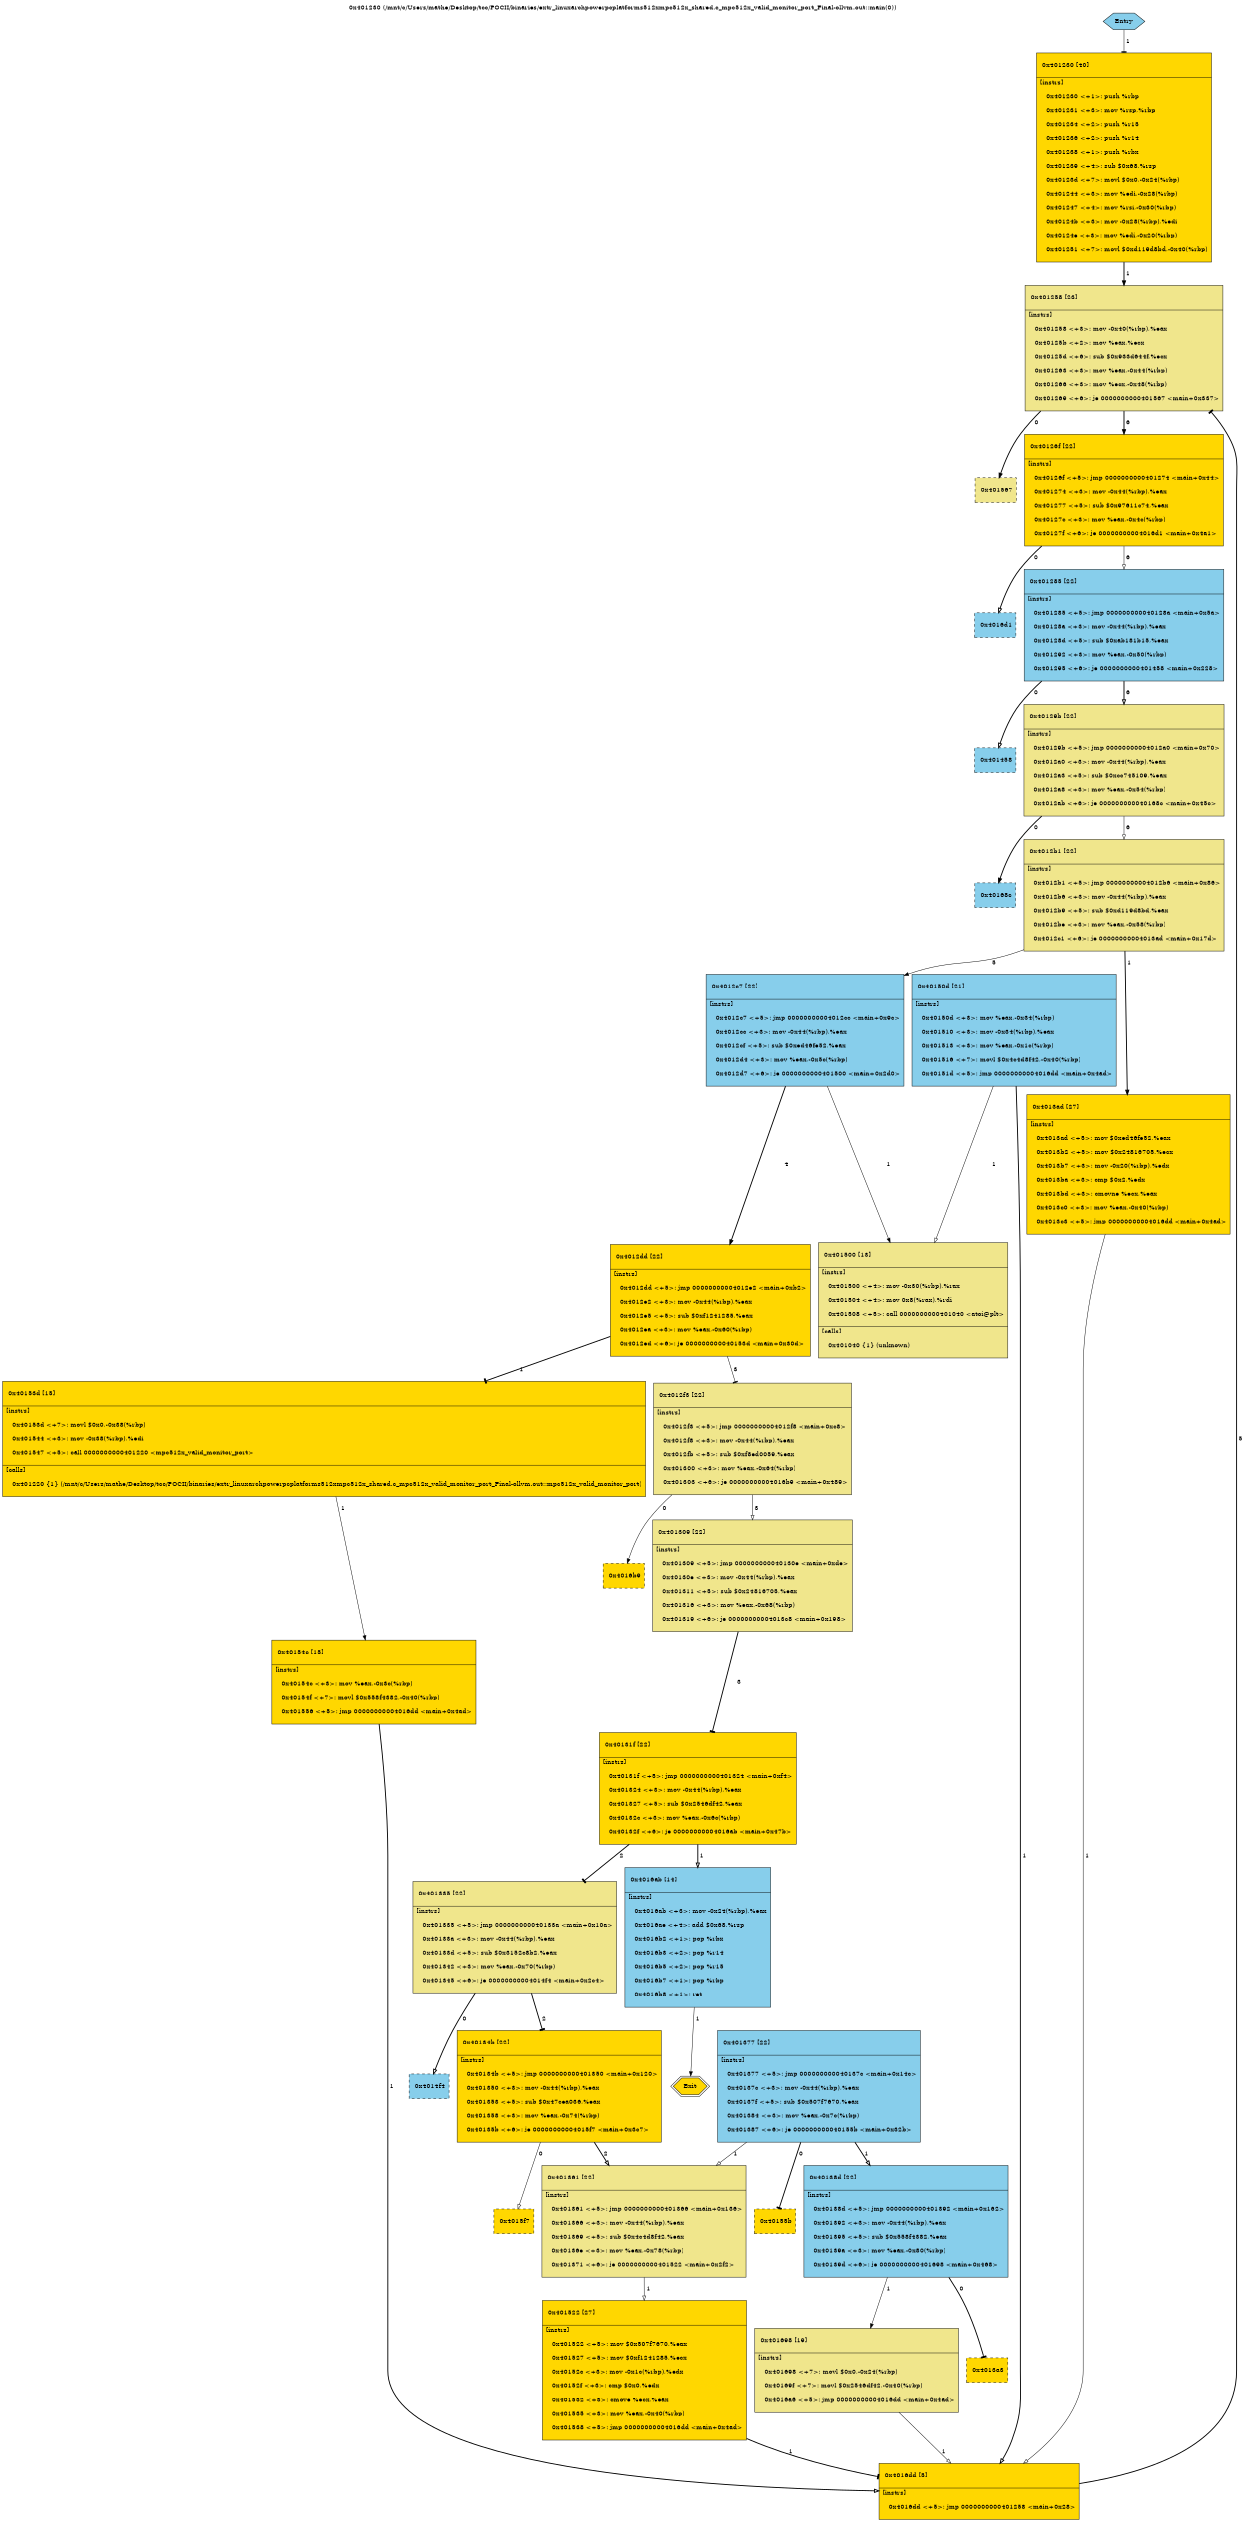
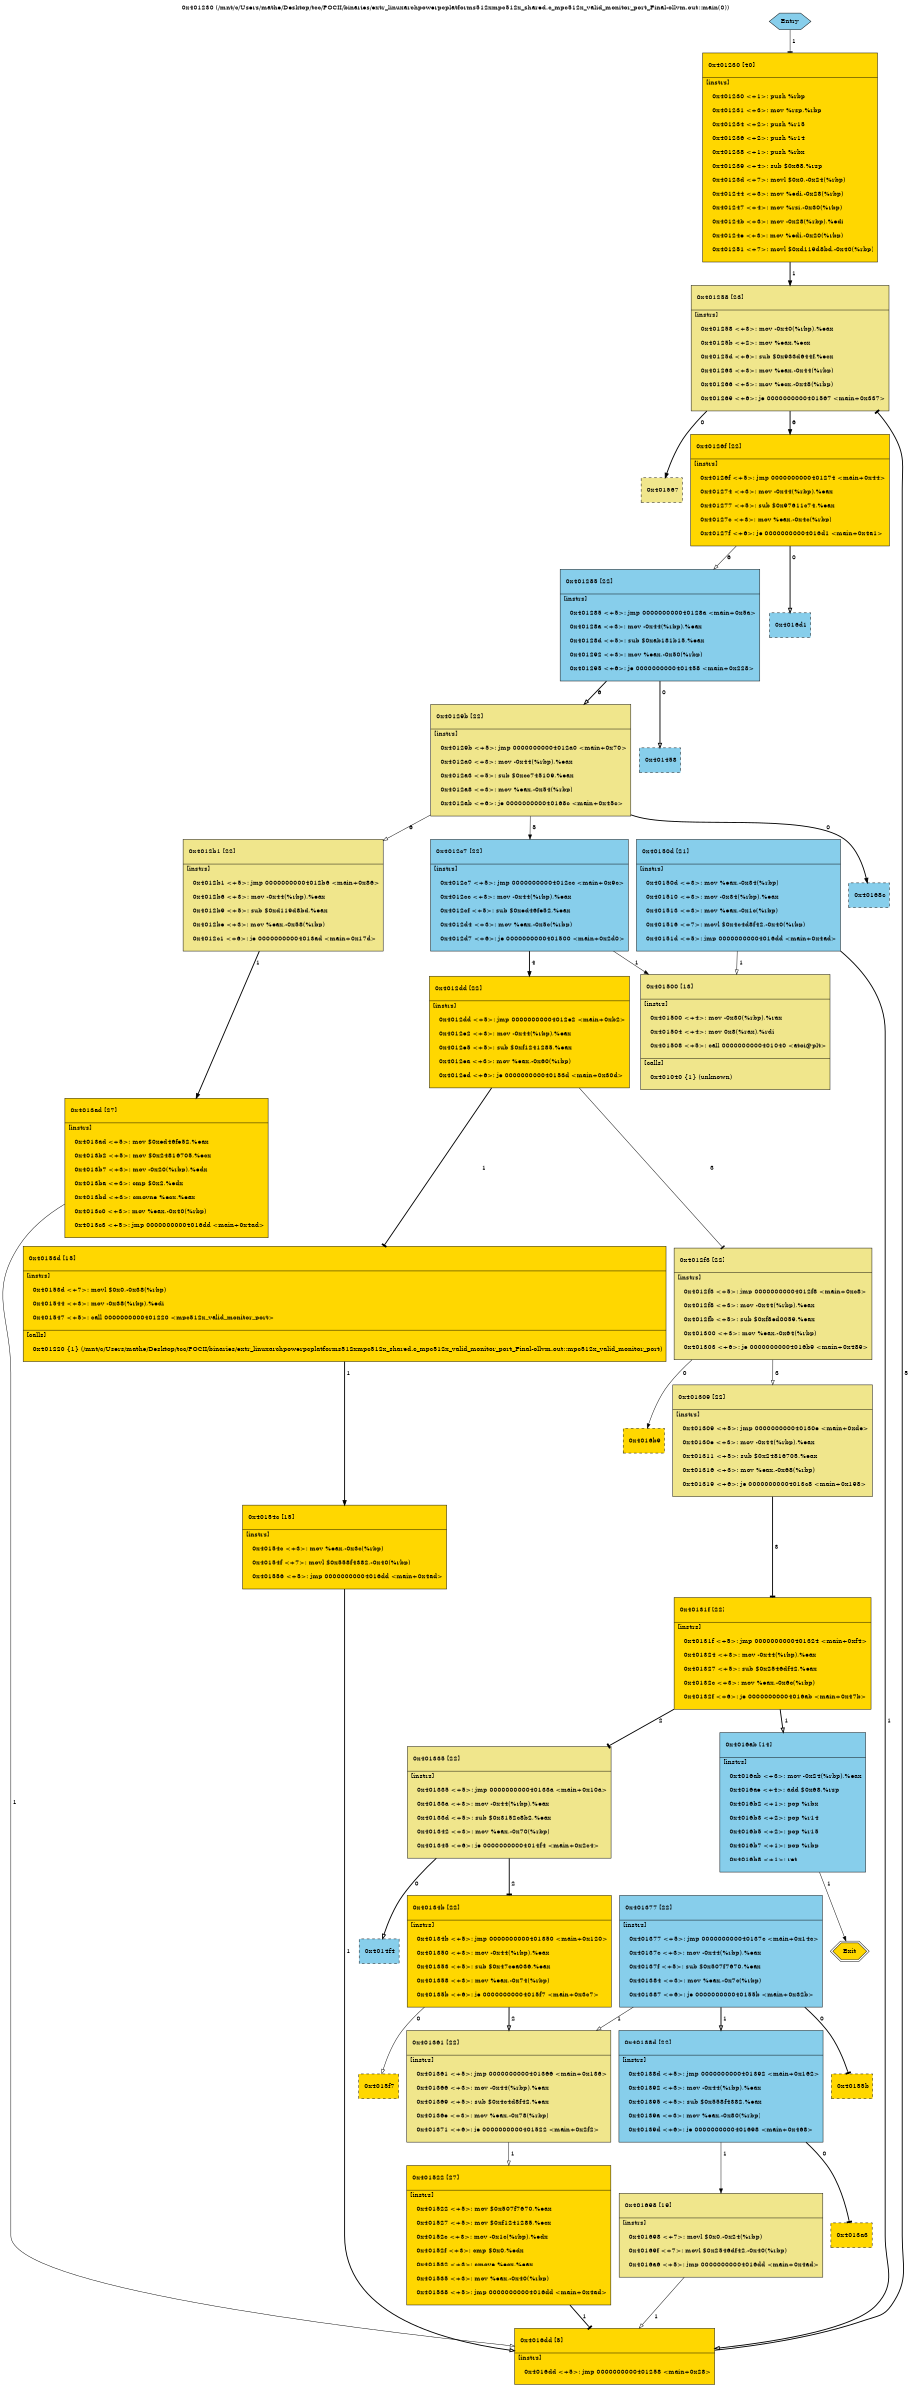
(966, 963) -> (530, 826)
(350, 1566) -> (345, 1431)
